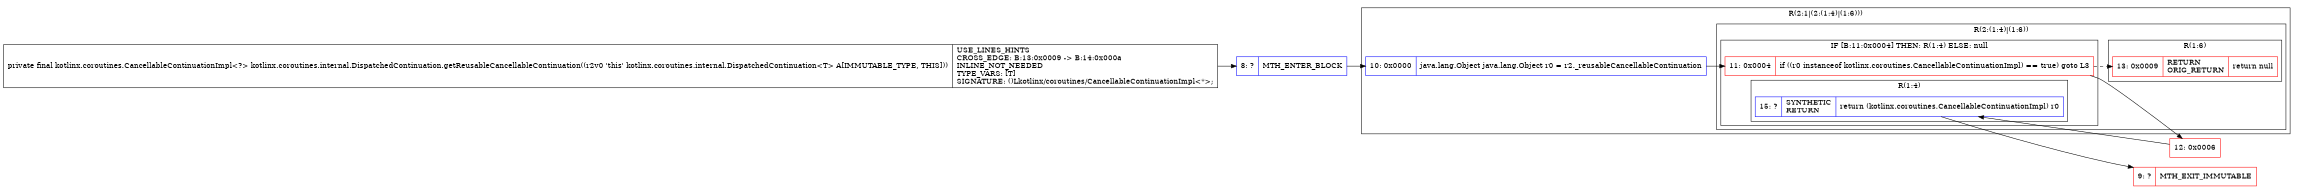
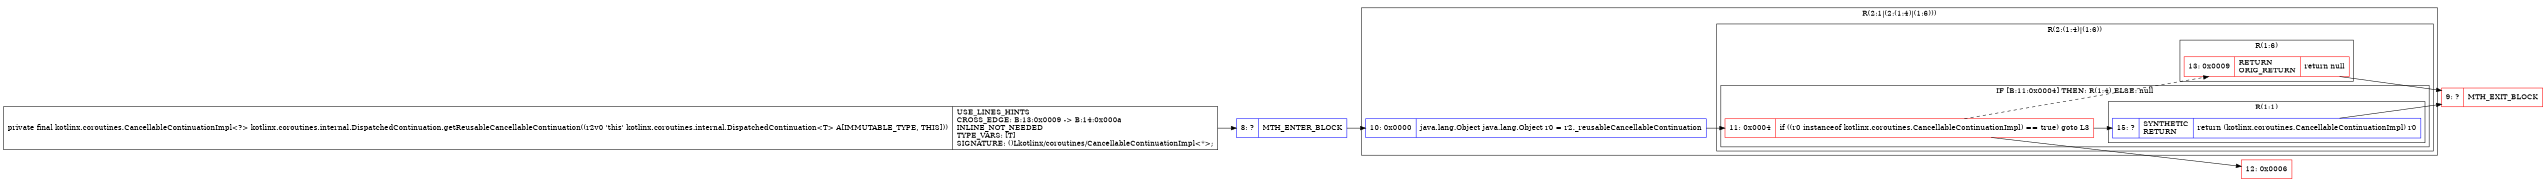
none -> (2381, 82)
(1909, 86) -> (2267, 108)
(2123, 138) -> (2100, 128)
(2206, 176) -> (2503, 97)
